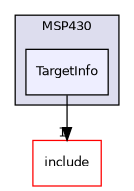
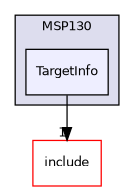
(67, 27) -> (67, 27)
